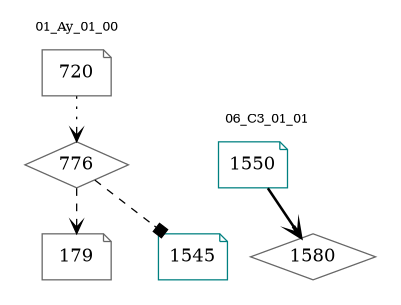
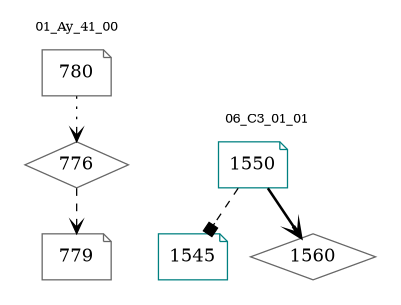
(77, 27) -> (77, 27)
(77, 73) -> (77, 73)
(124, 203) -> (226, 206)
(77, 257) -> (77, 257)
(313, 257) -> (313, 257)
